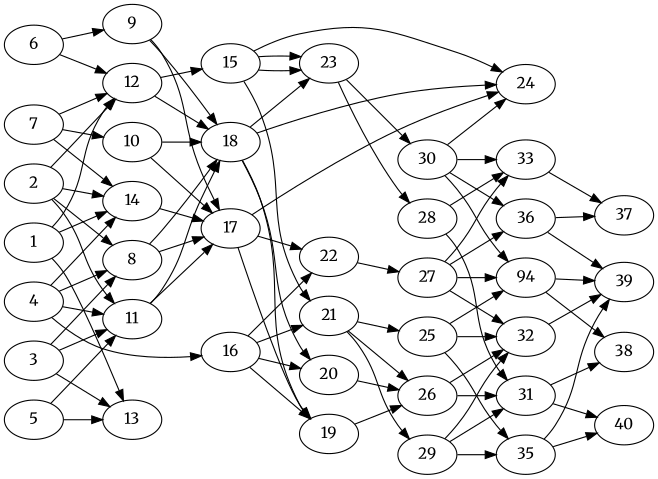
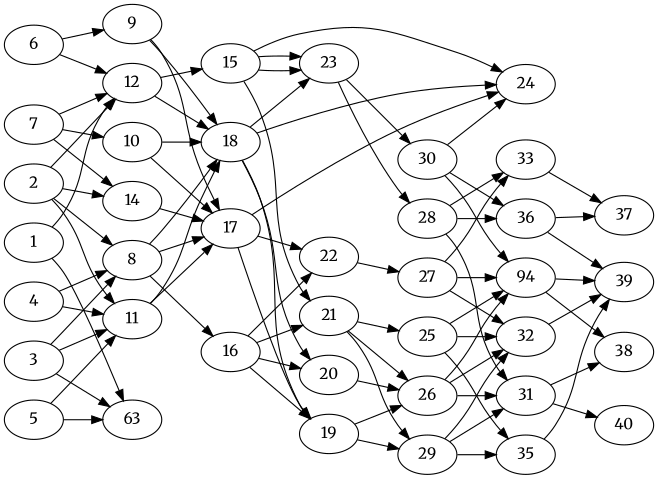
(471, 160) -> none
(78, 224) -> none
(472, 251) -> (468, 219)
(78, 257) -> none
none -> (473, 344)
(117, 352) -> (178, 302)
(132, 420) -> (132, 420)
(570, 442) -> none
none -> (373, 443)
